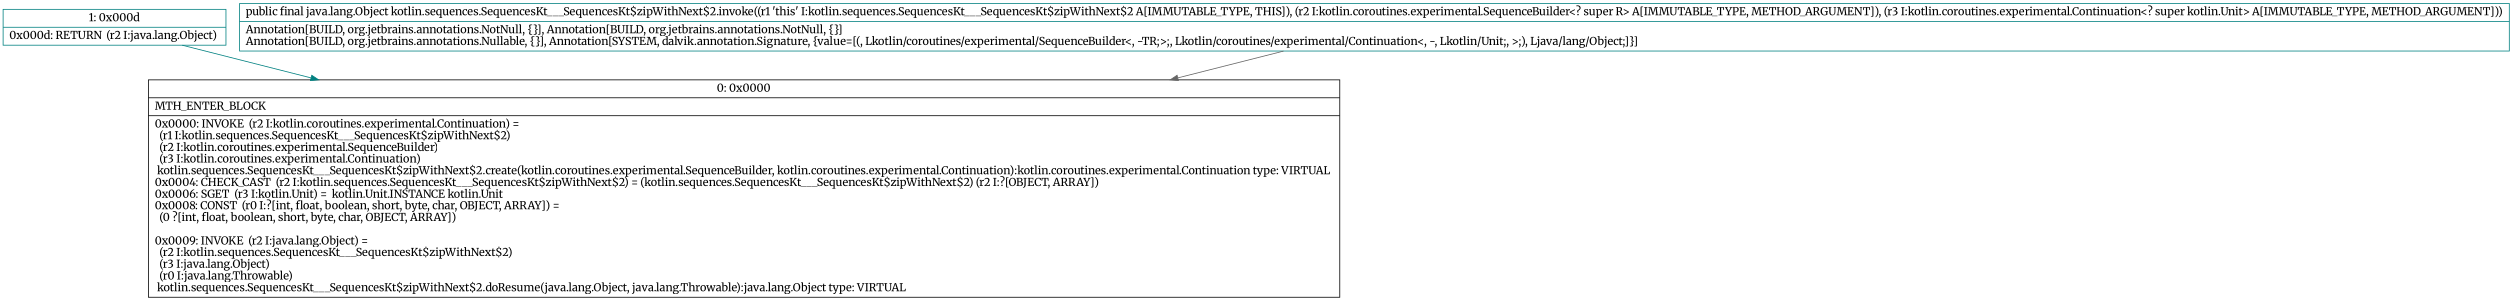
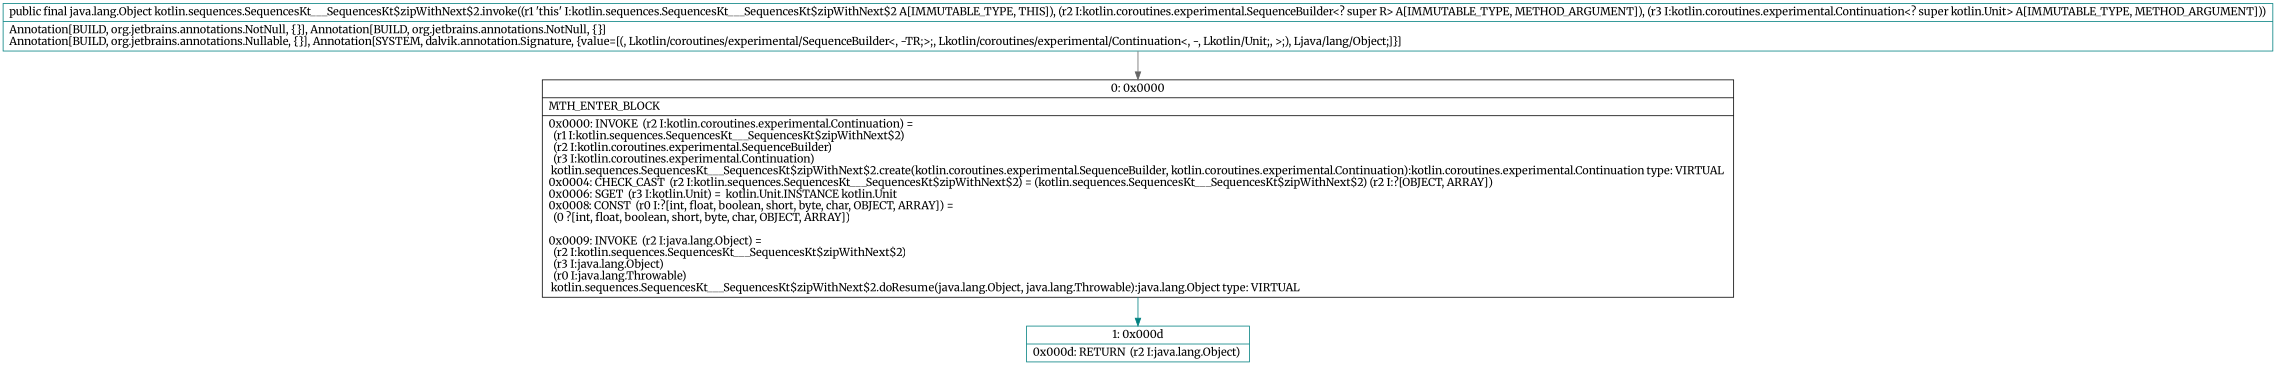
(247, 62) -> (1138, 308)
